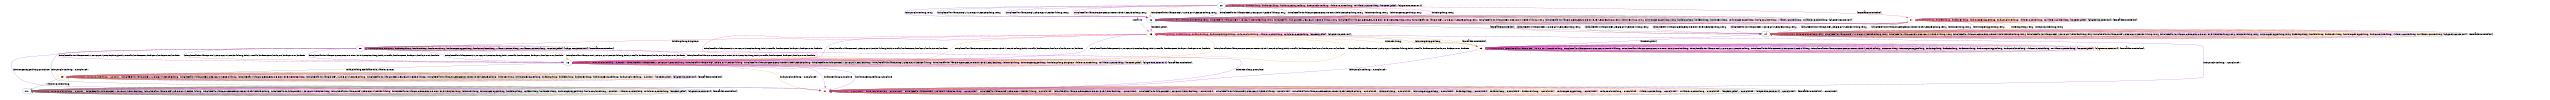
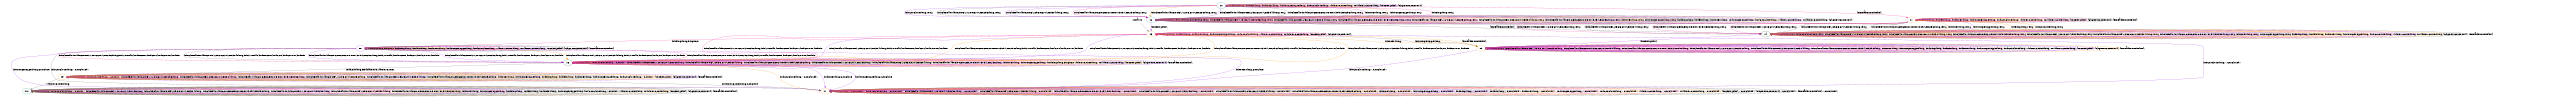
none -> (556, 82)
